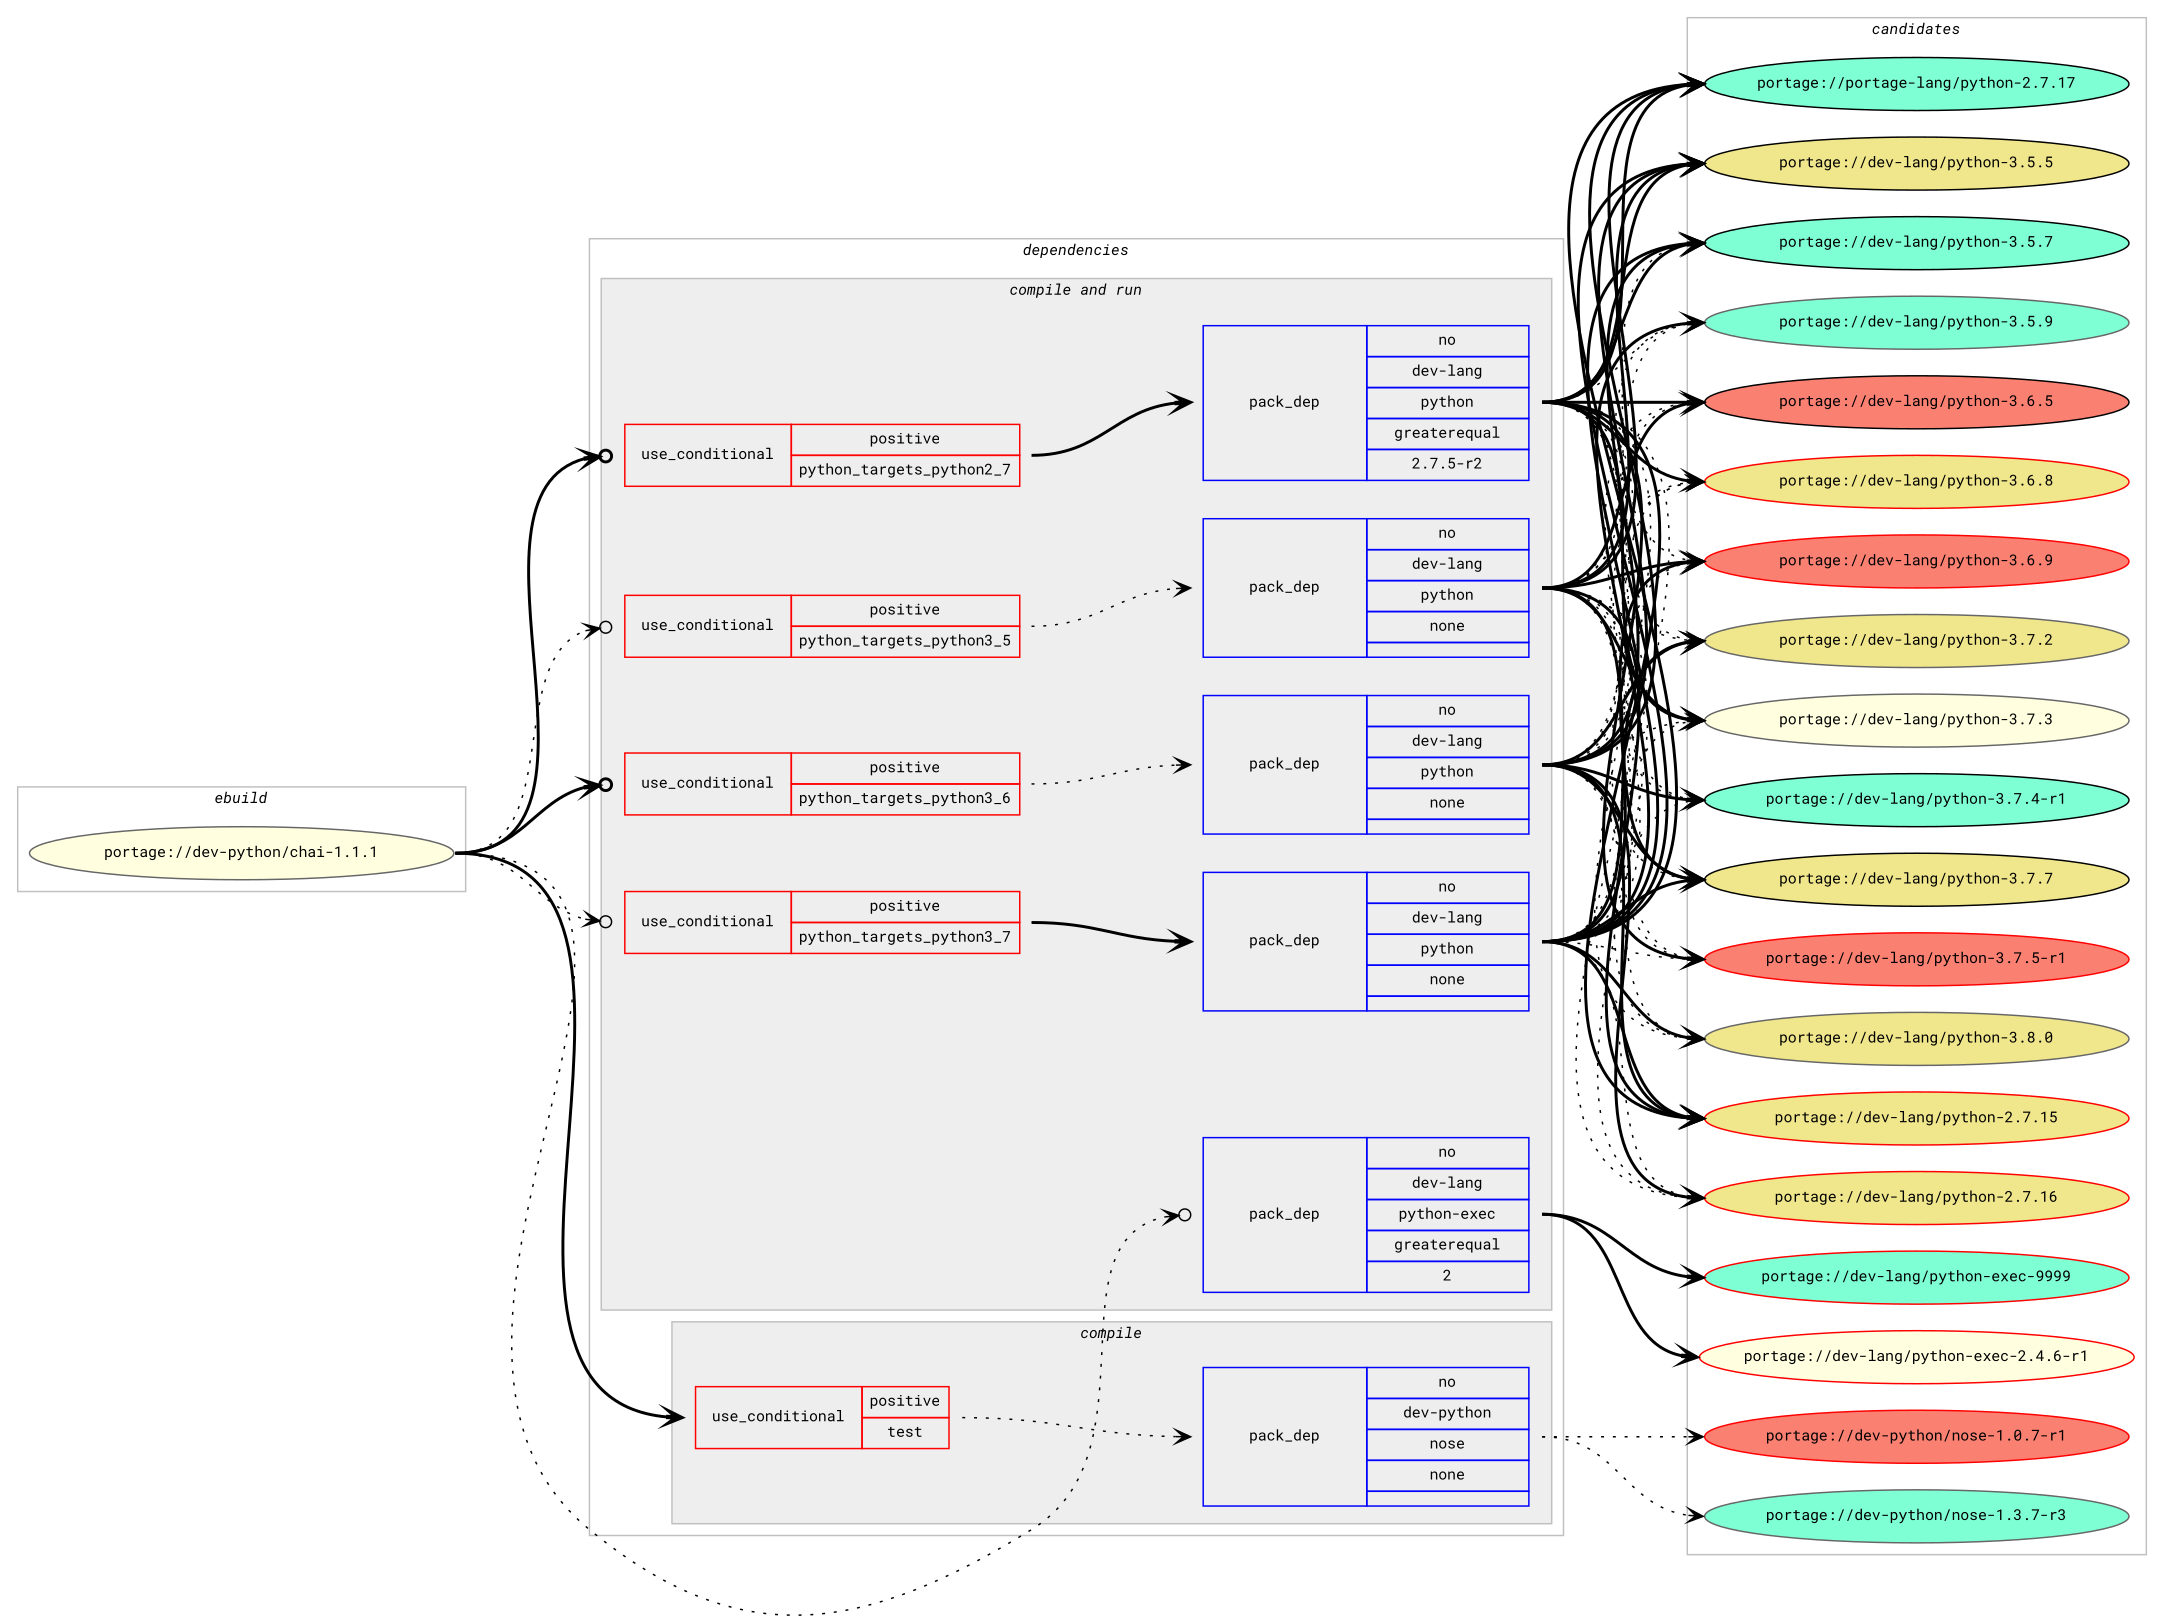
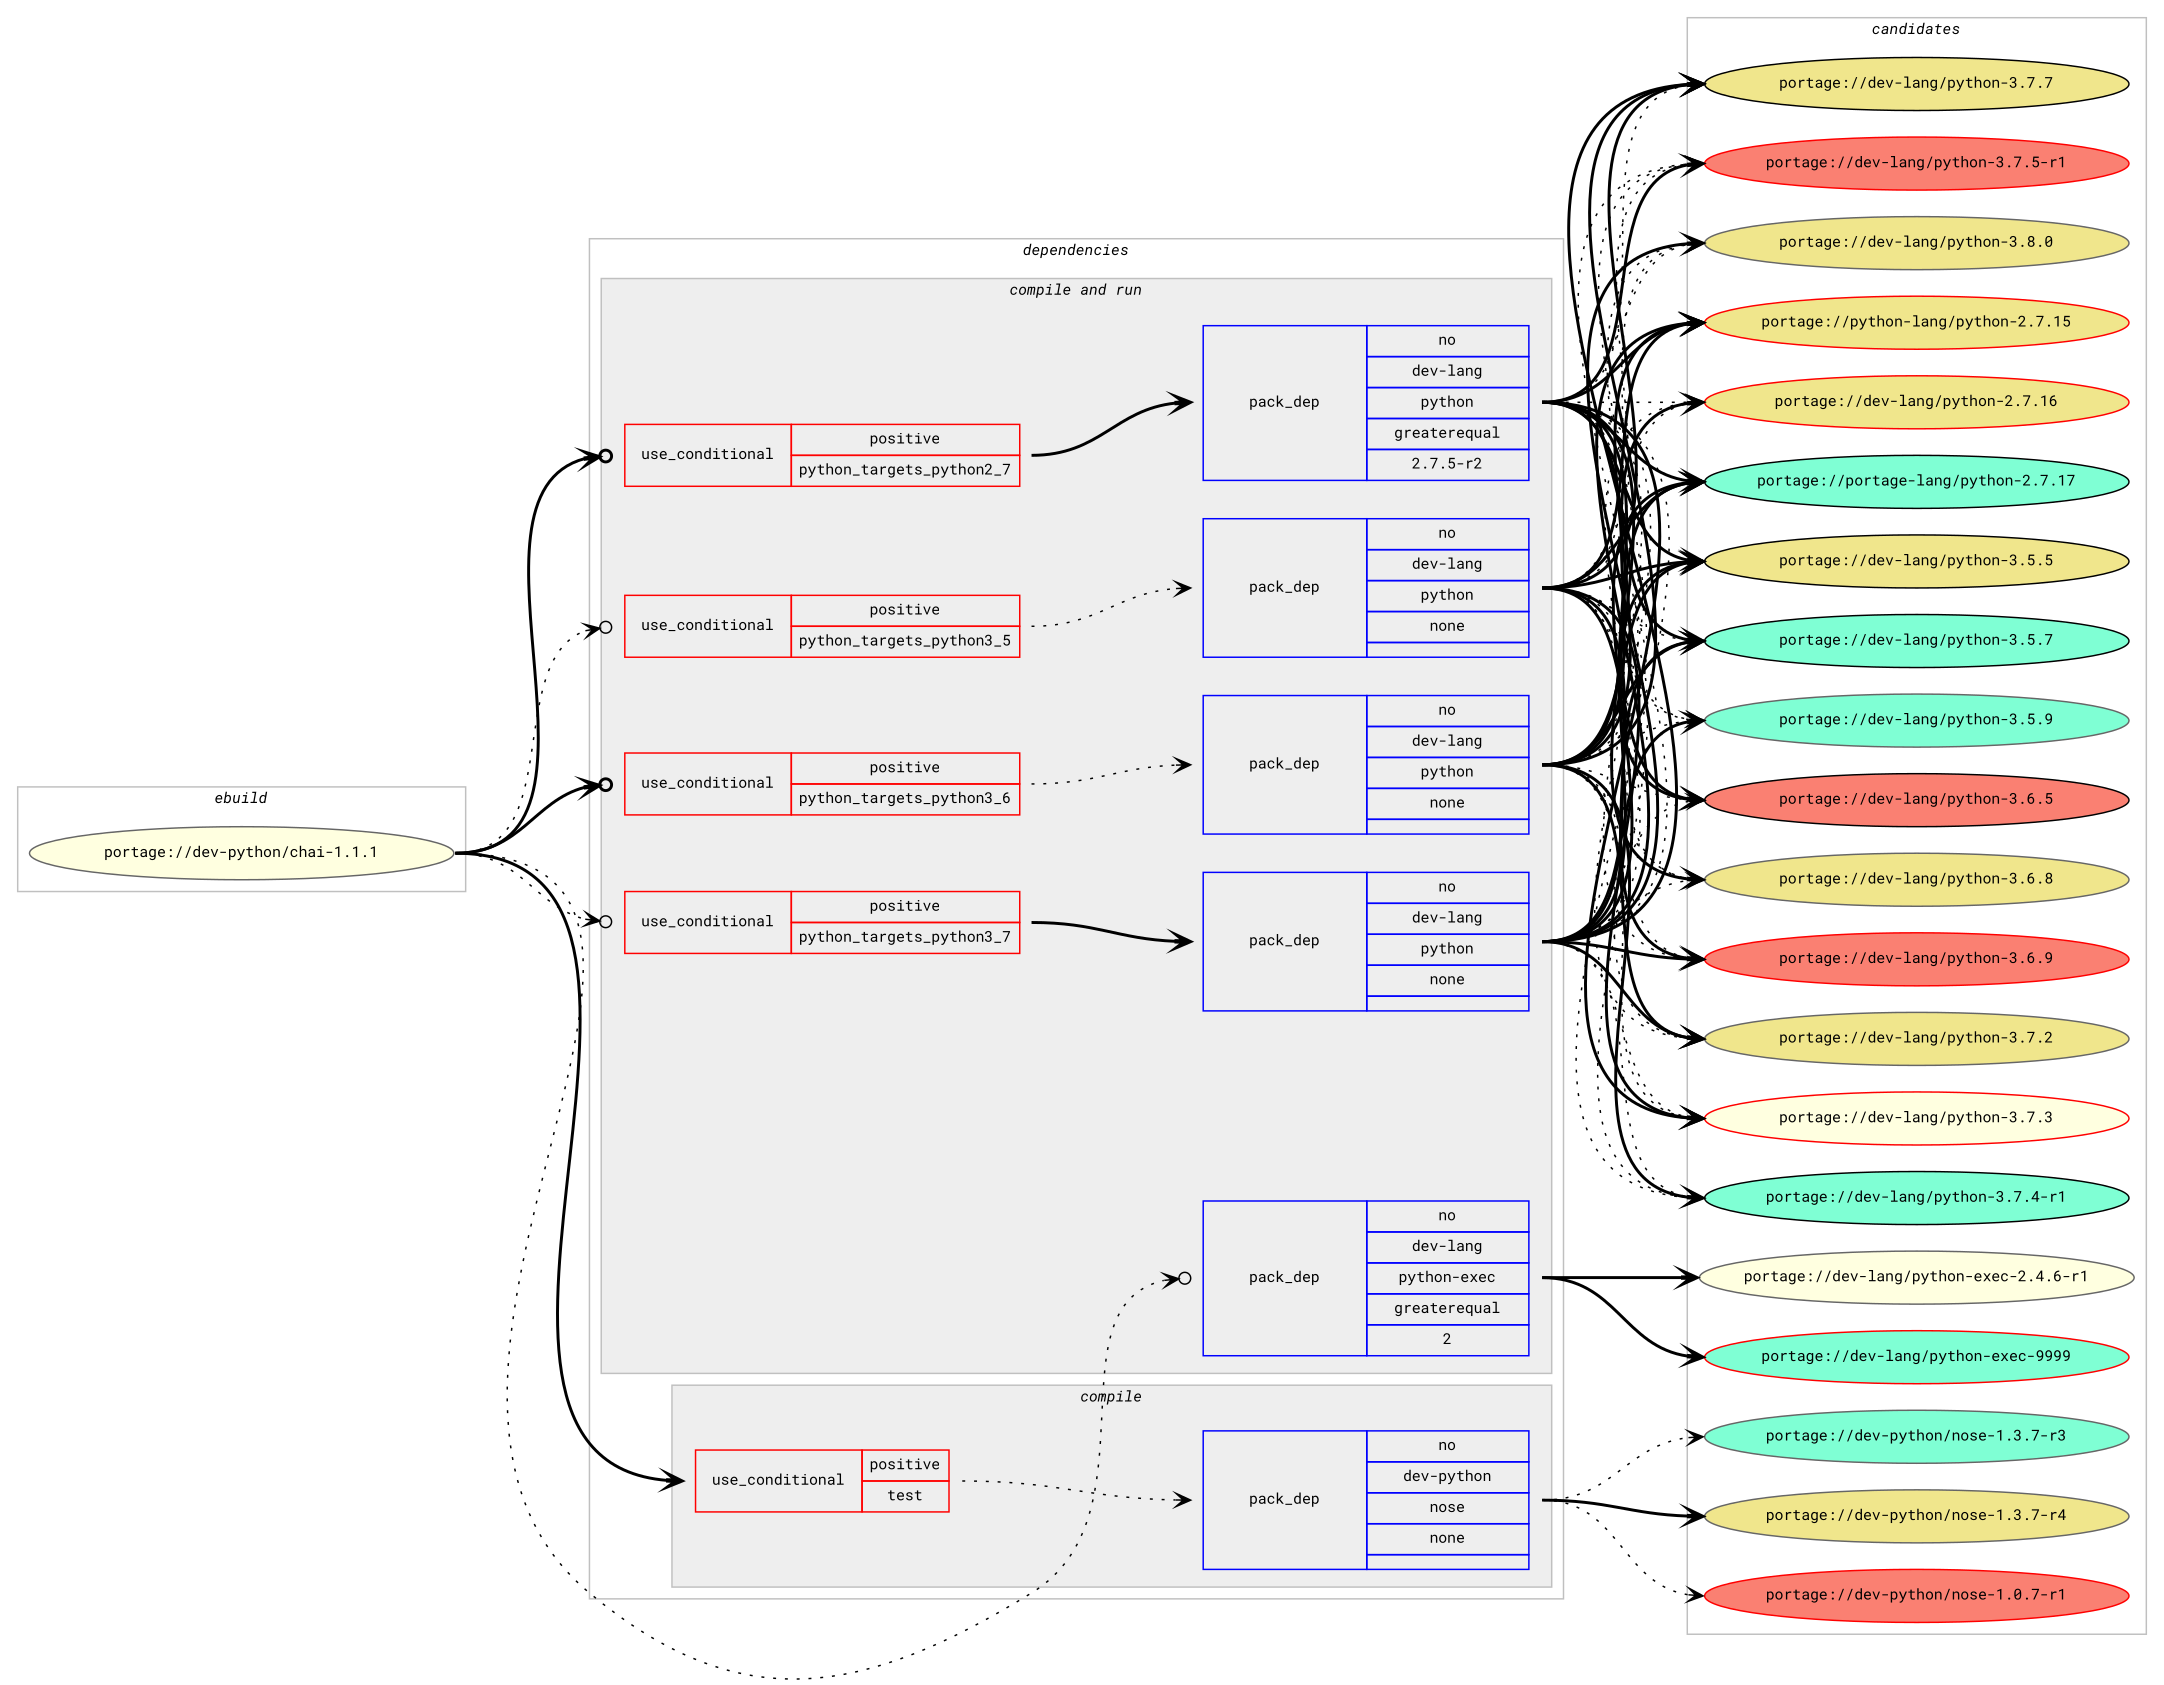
(1917, 482) -> (1917, 880)
(1917, 721) -> (1917, 1118)
(1917, 1118) -> (1917, 323)
(1917, 1357) -> (1917, 1278)
none -> (1917, 1516)
